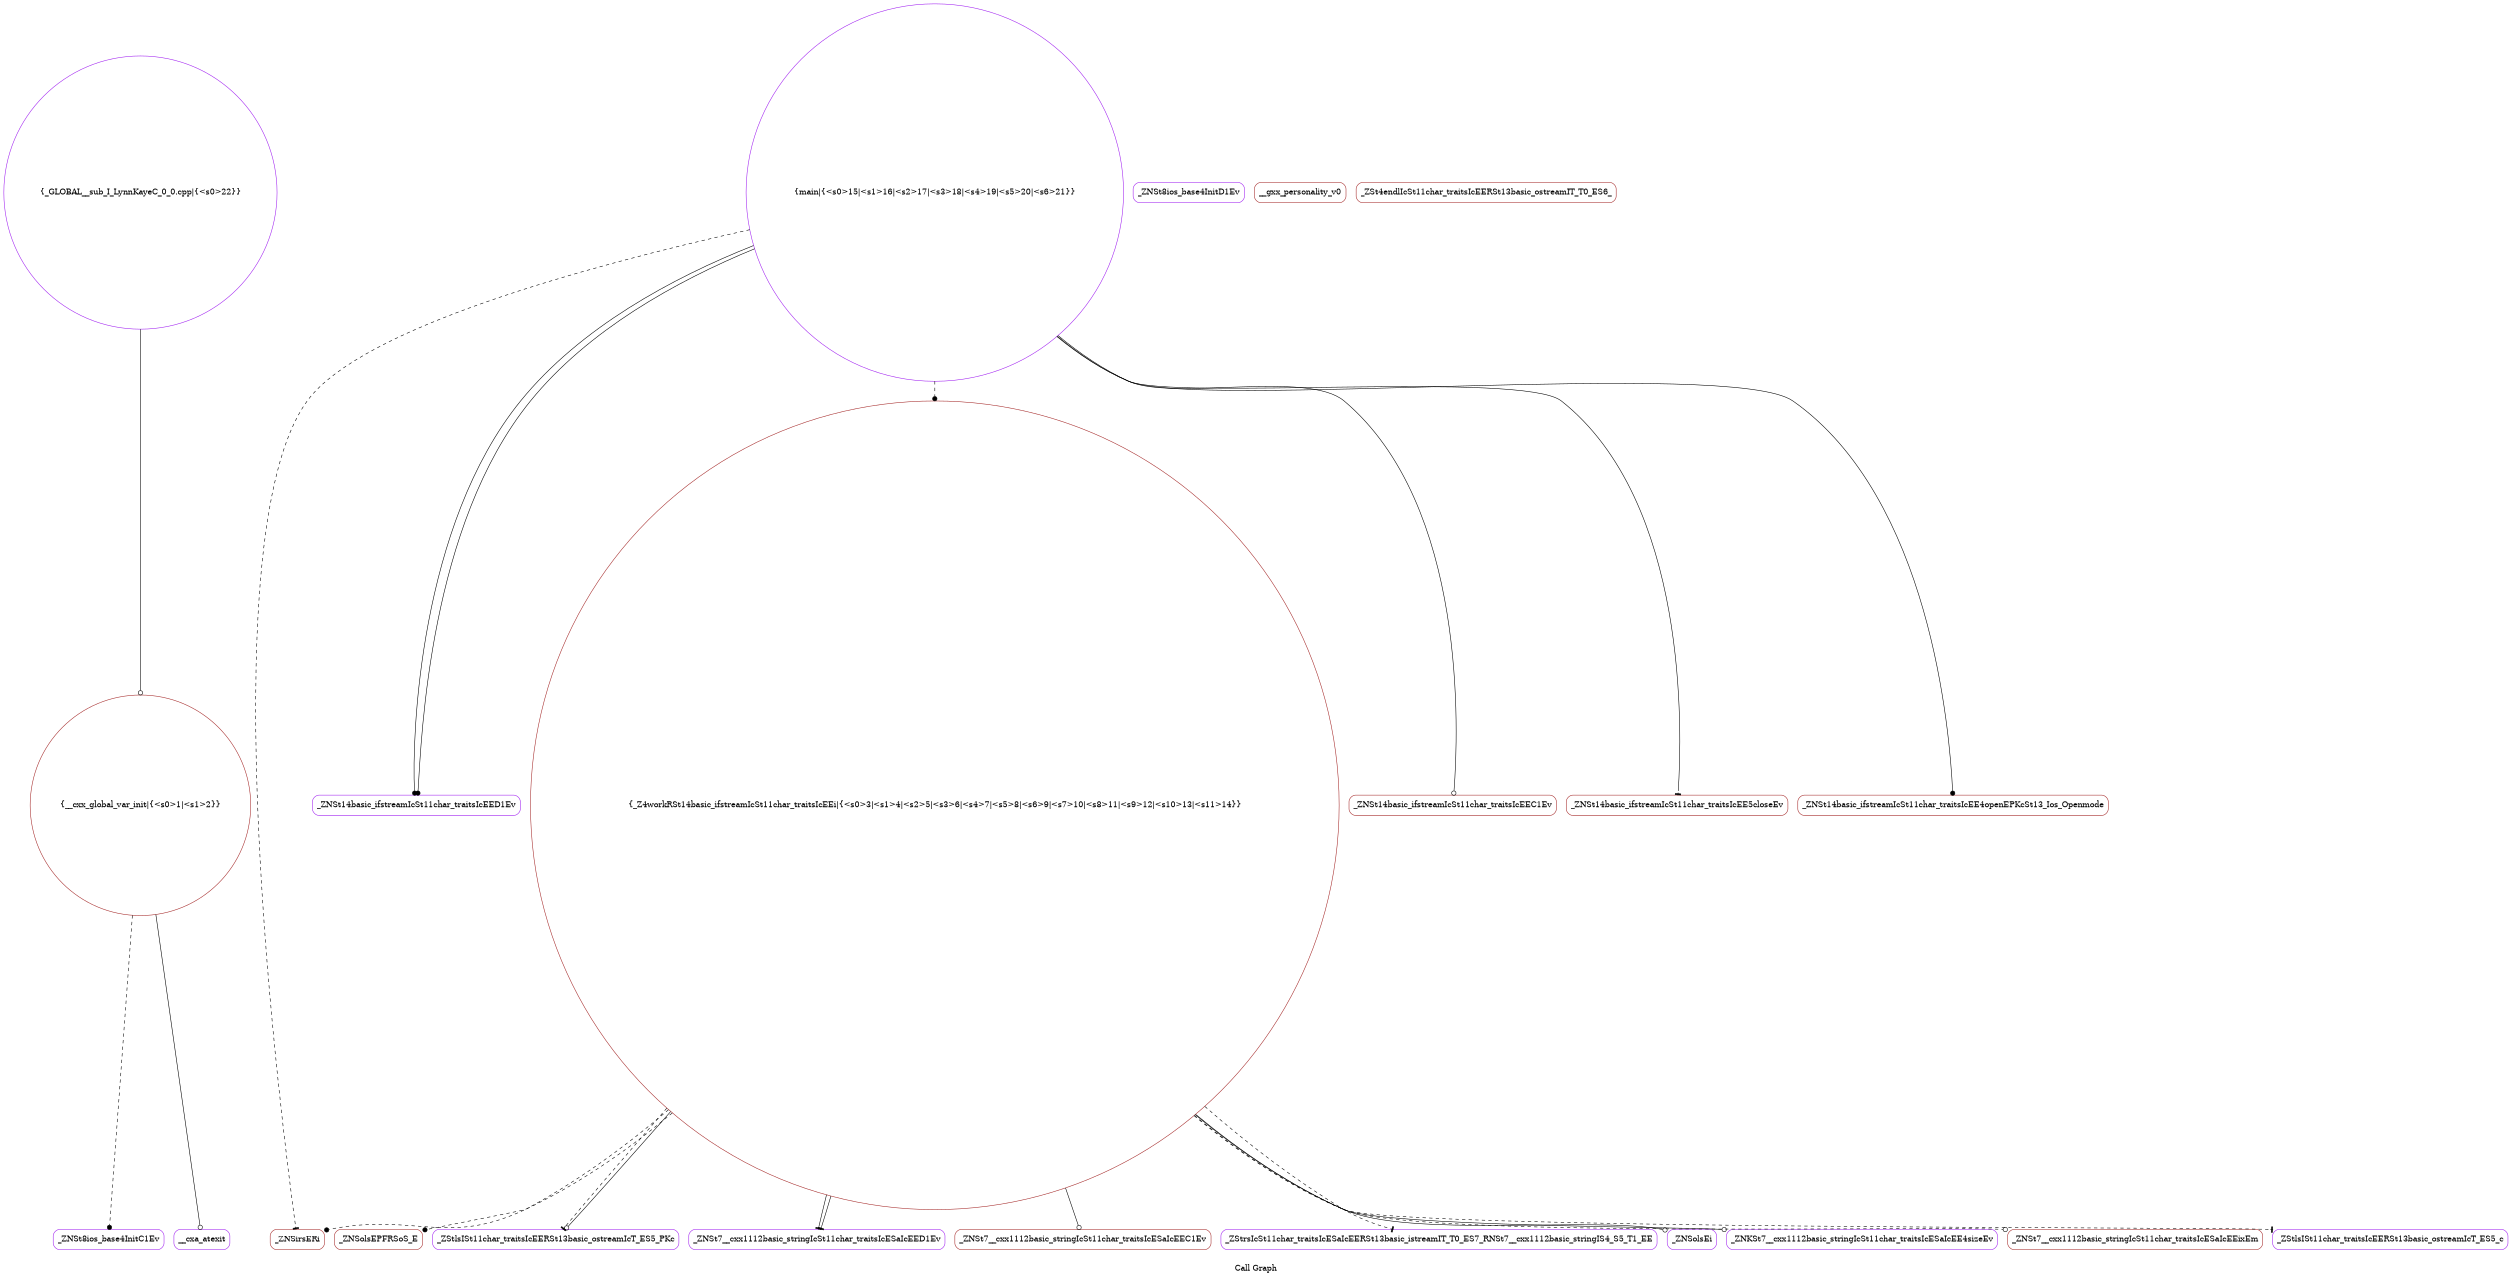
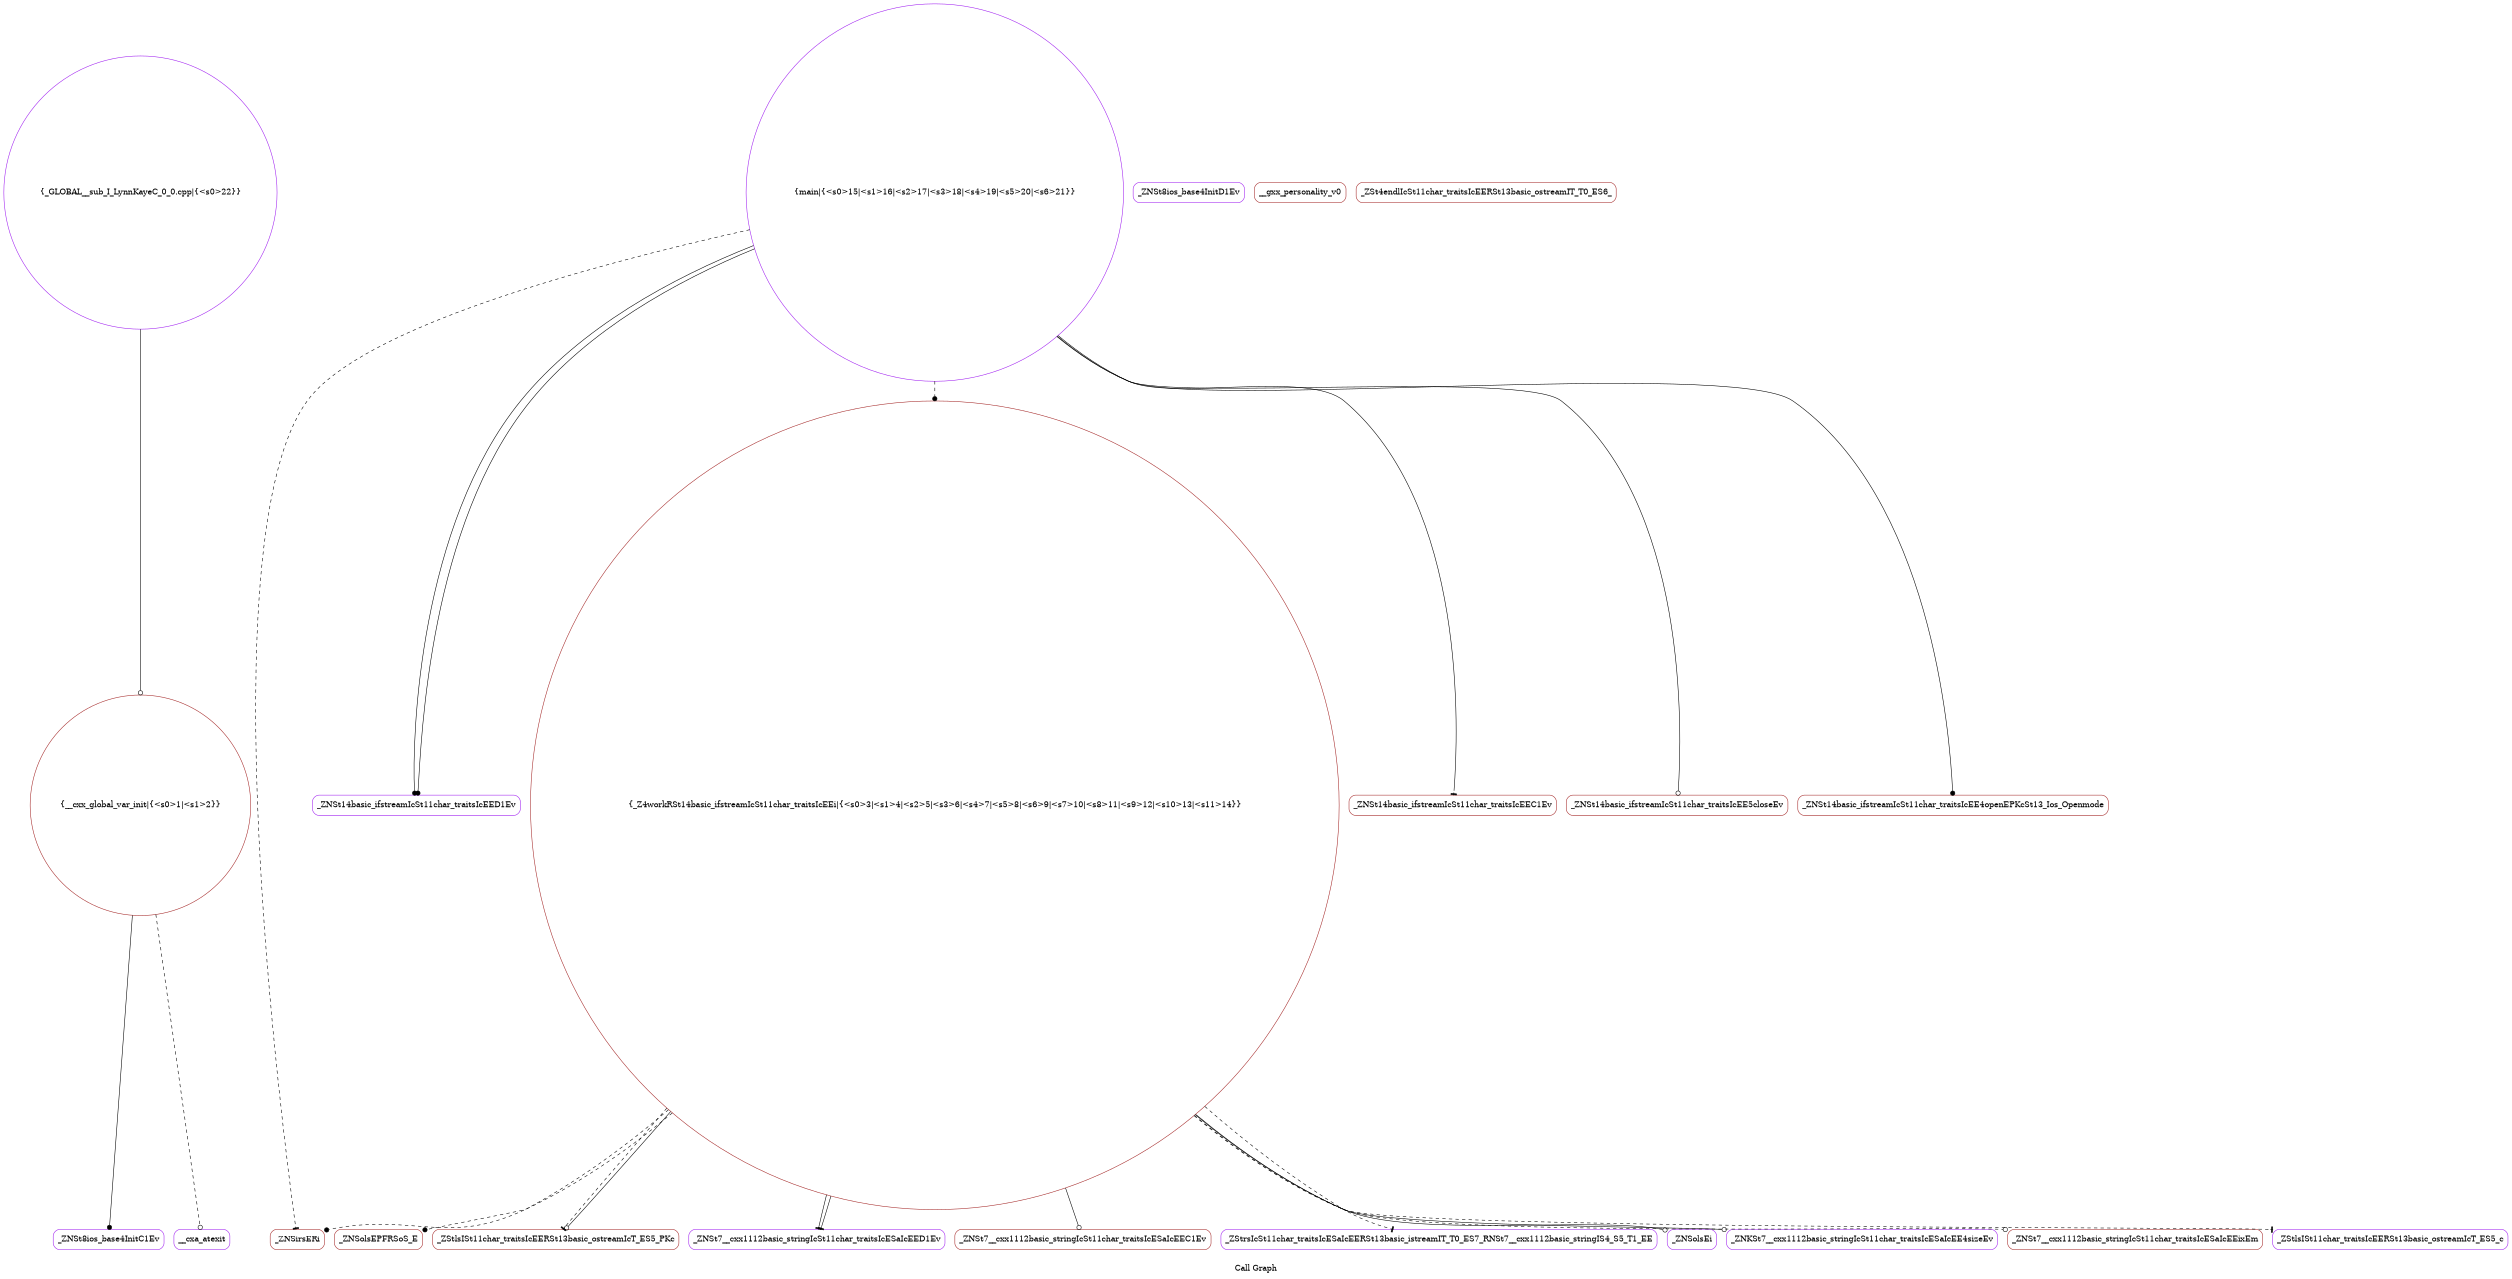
(1514, 391) -> (1514, 391)
(1383, 444) -> (1383, 444)
(121, 1070) -> (121, 1070)
(178, 1070) -> (178, 1070)
(556, 1240) -> (556, 1240)
